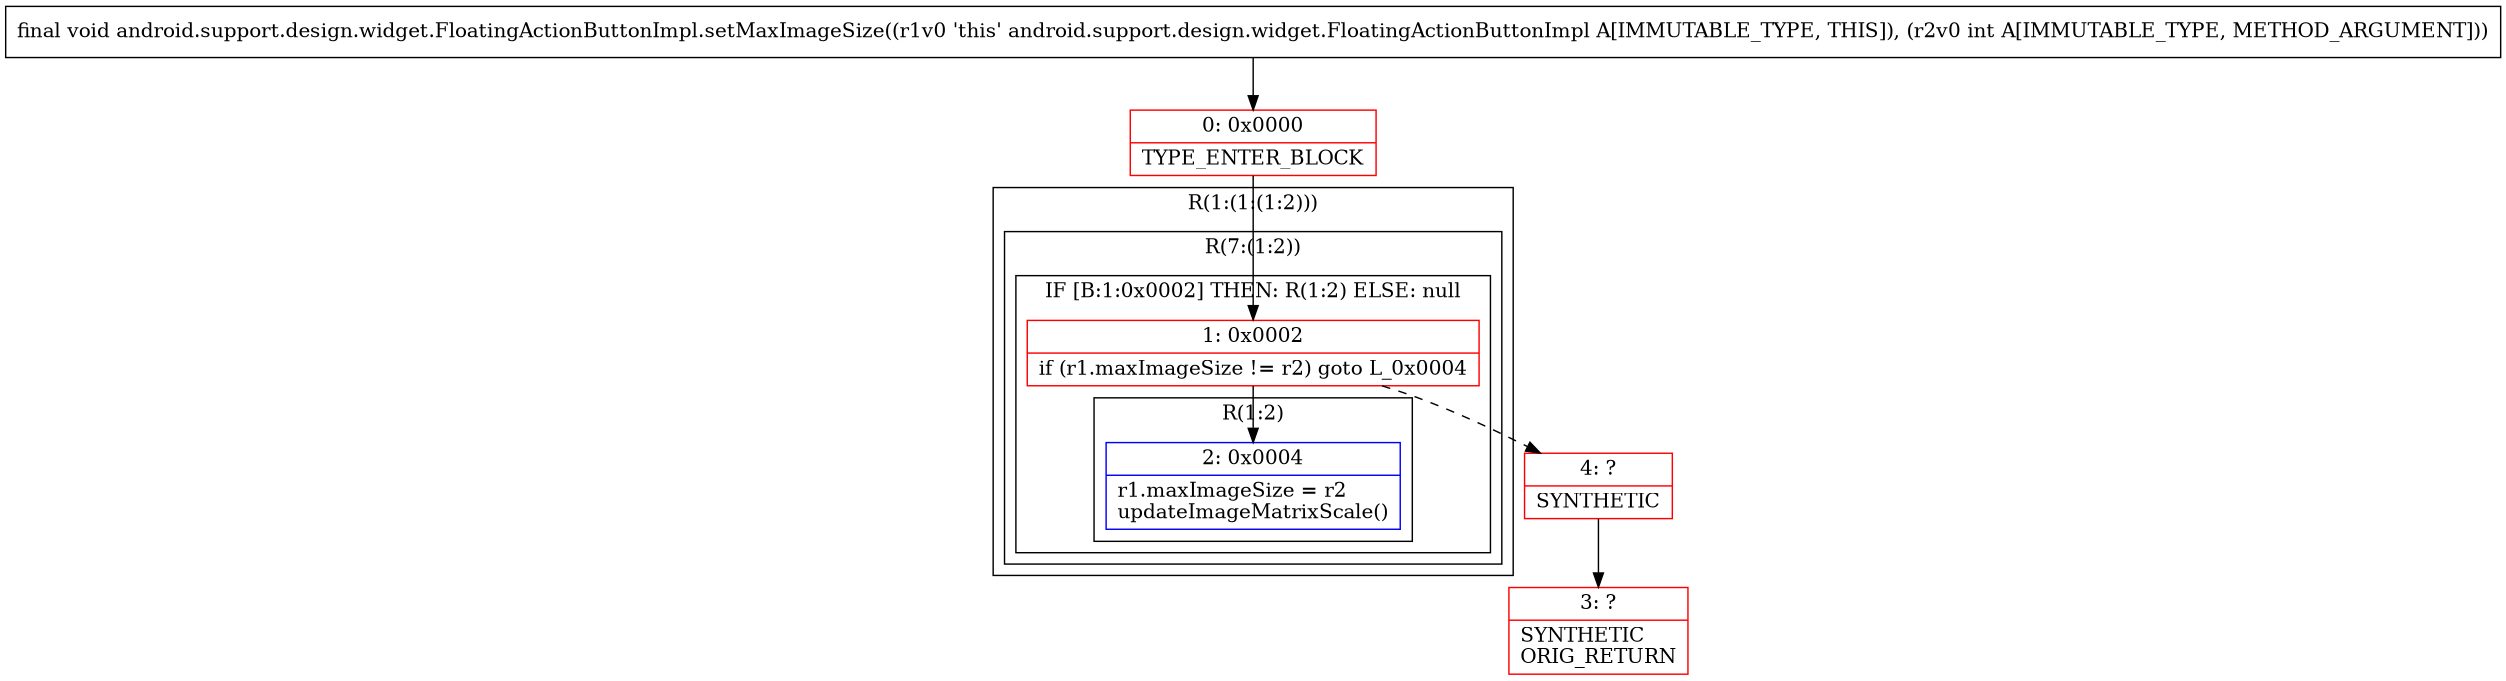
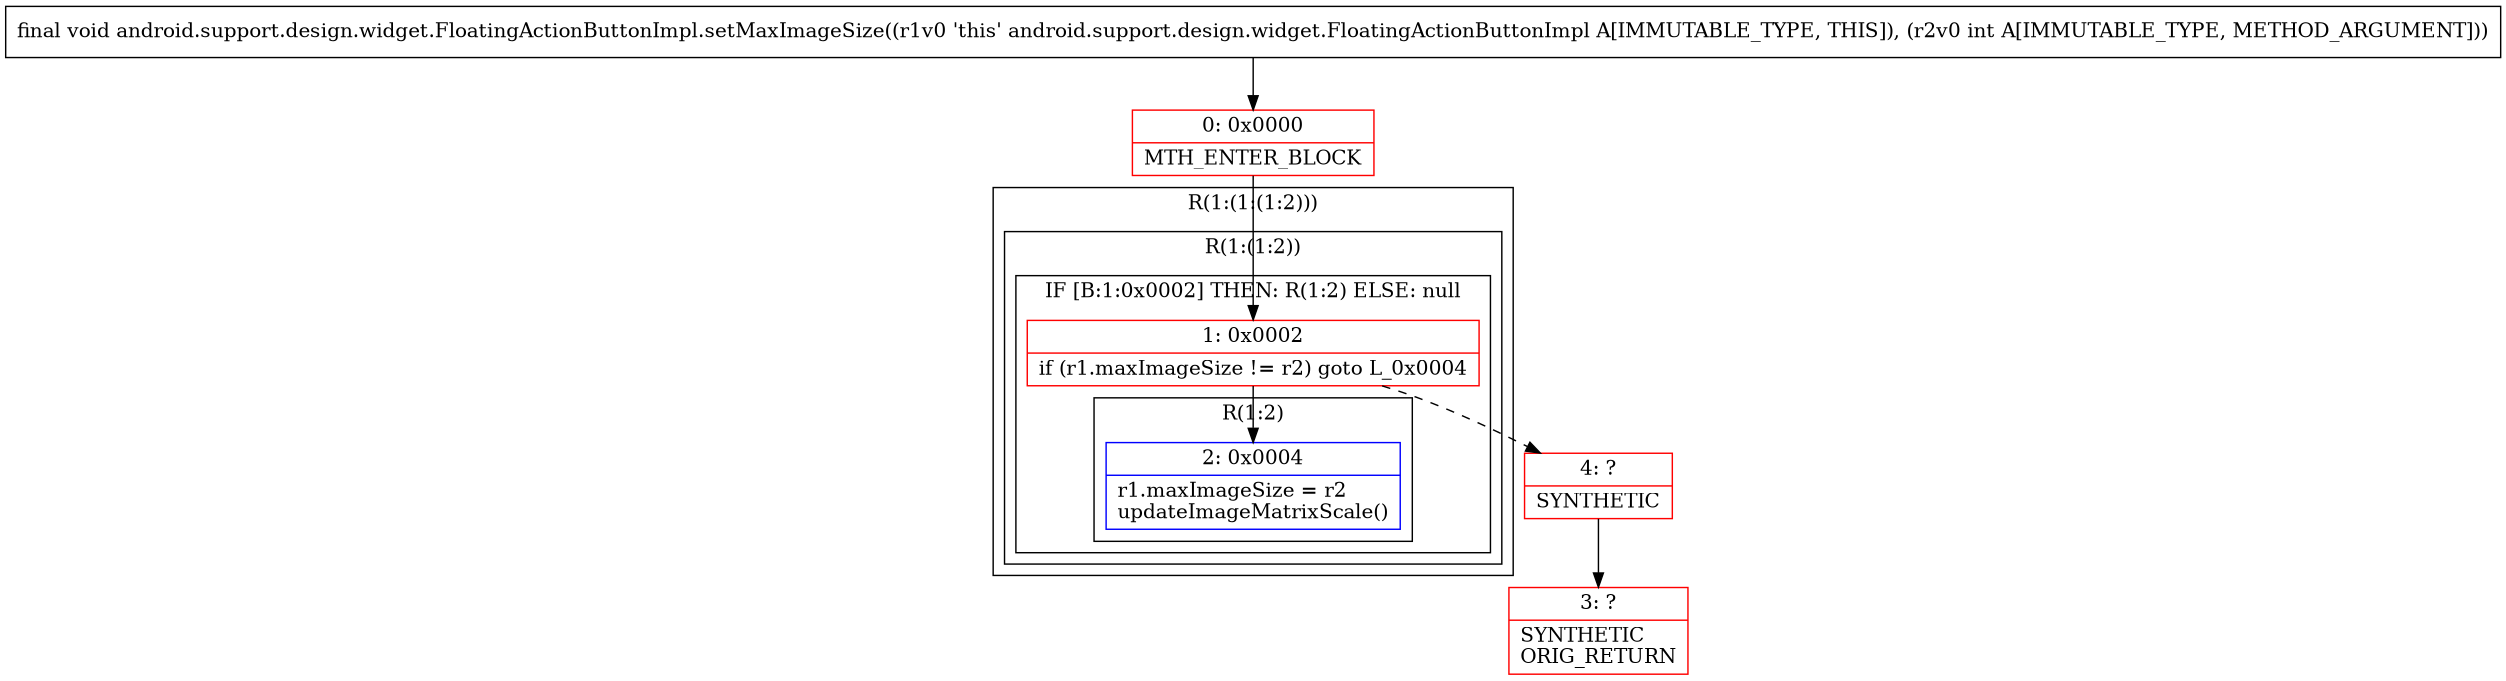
(1253, 158) -> (1253, 158)
(1253, 248) -> (1253, 248)
